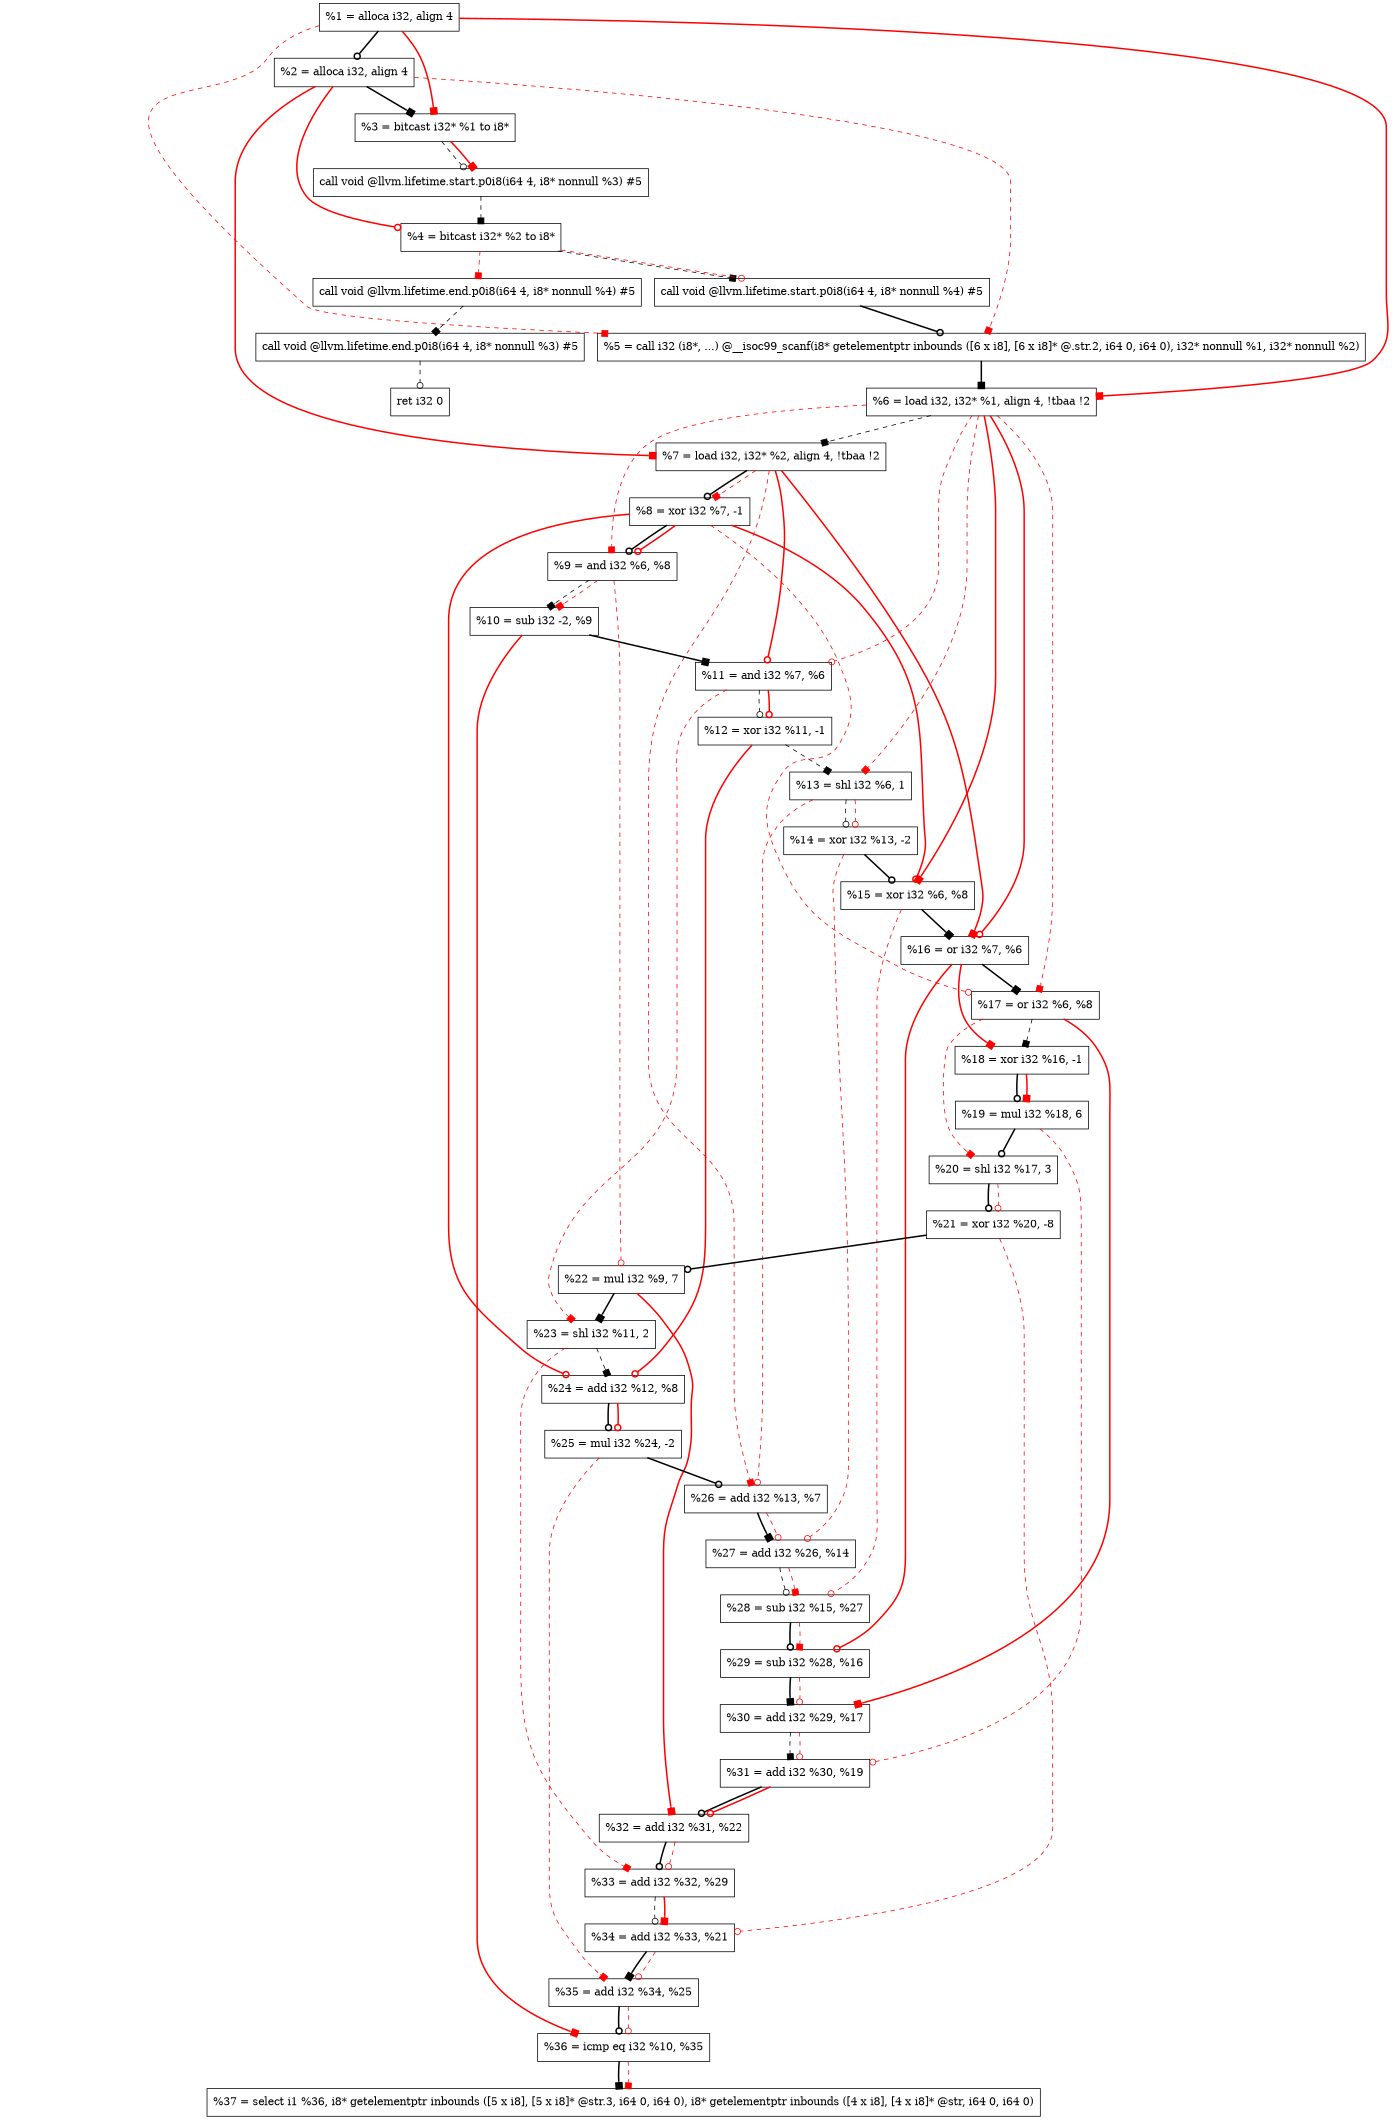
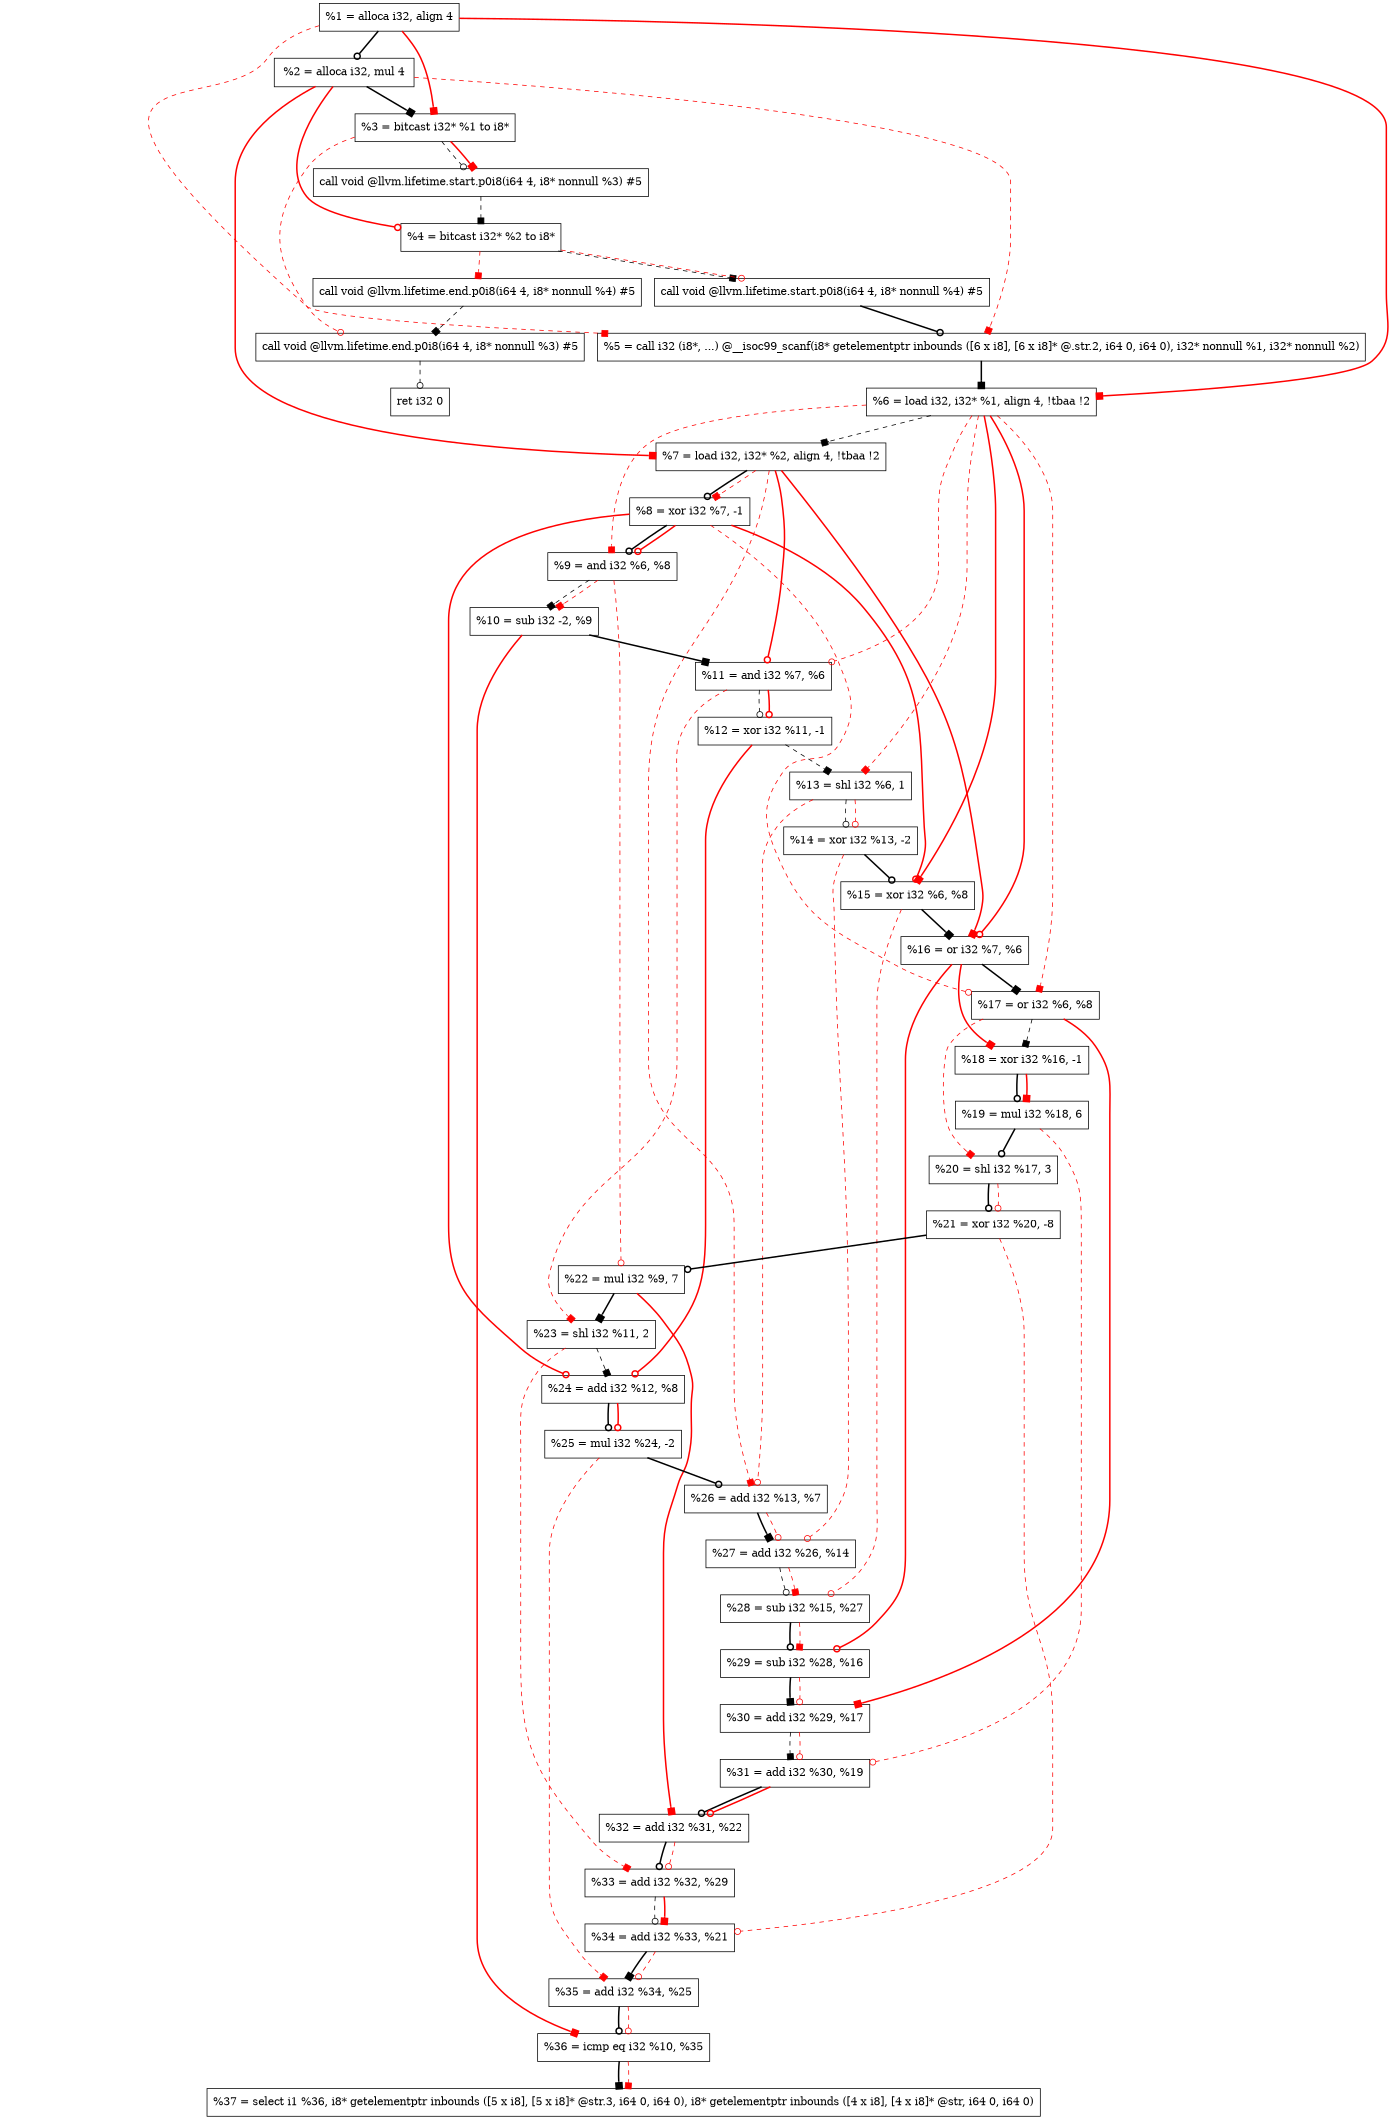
(344, 73) -> (344, 73)
none -> (281, 228)
